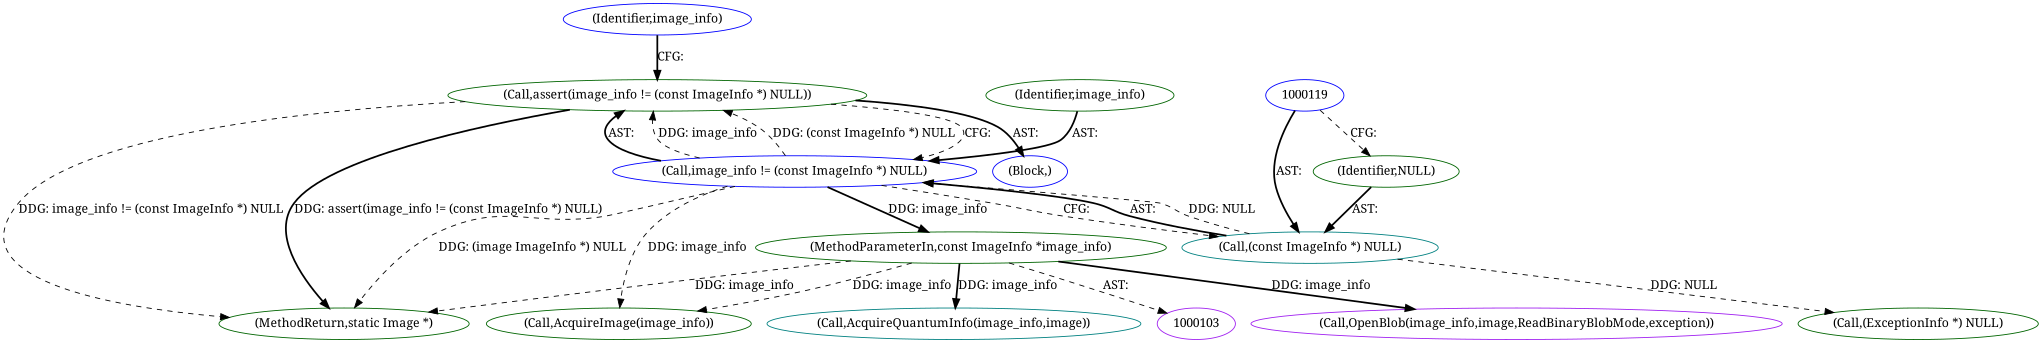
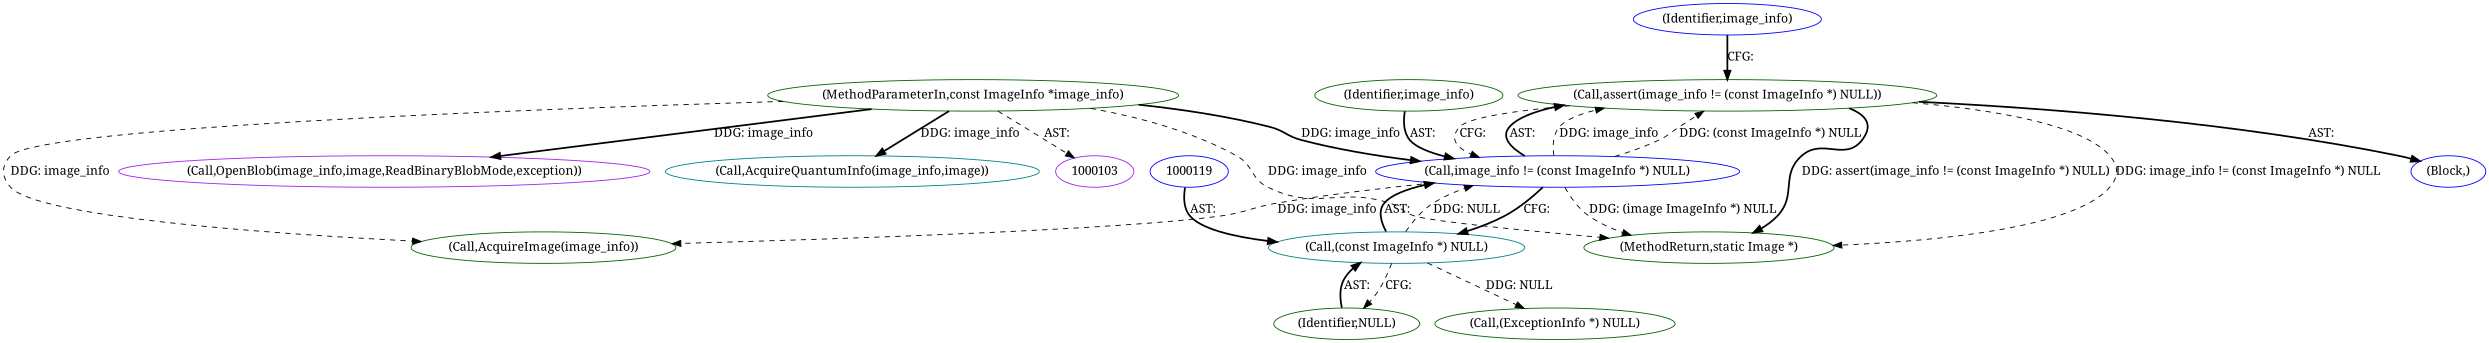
(1342, 130) -> (1383, 284)
(874, 208) -> (1276, 129)
(1045, 213) -> (1508, 214)
